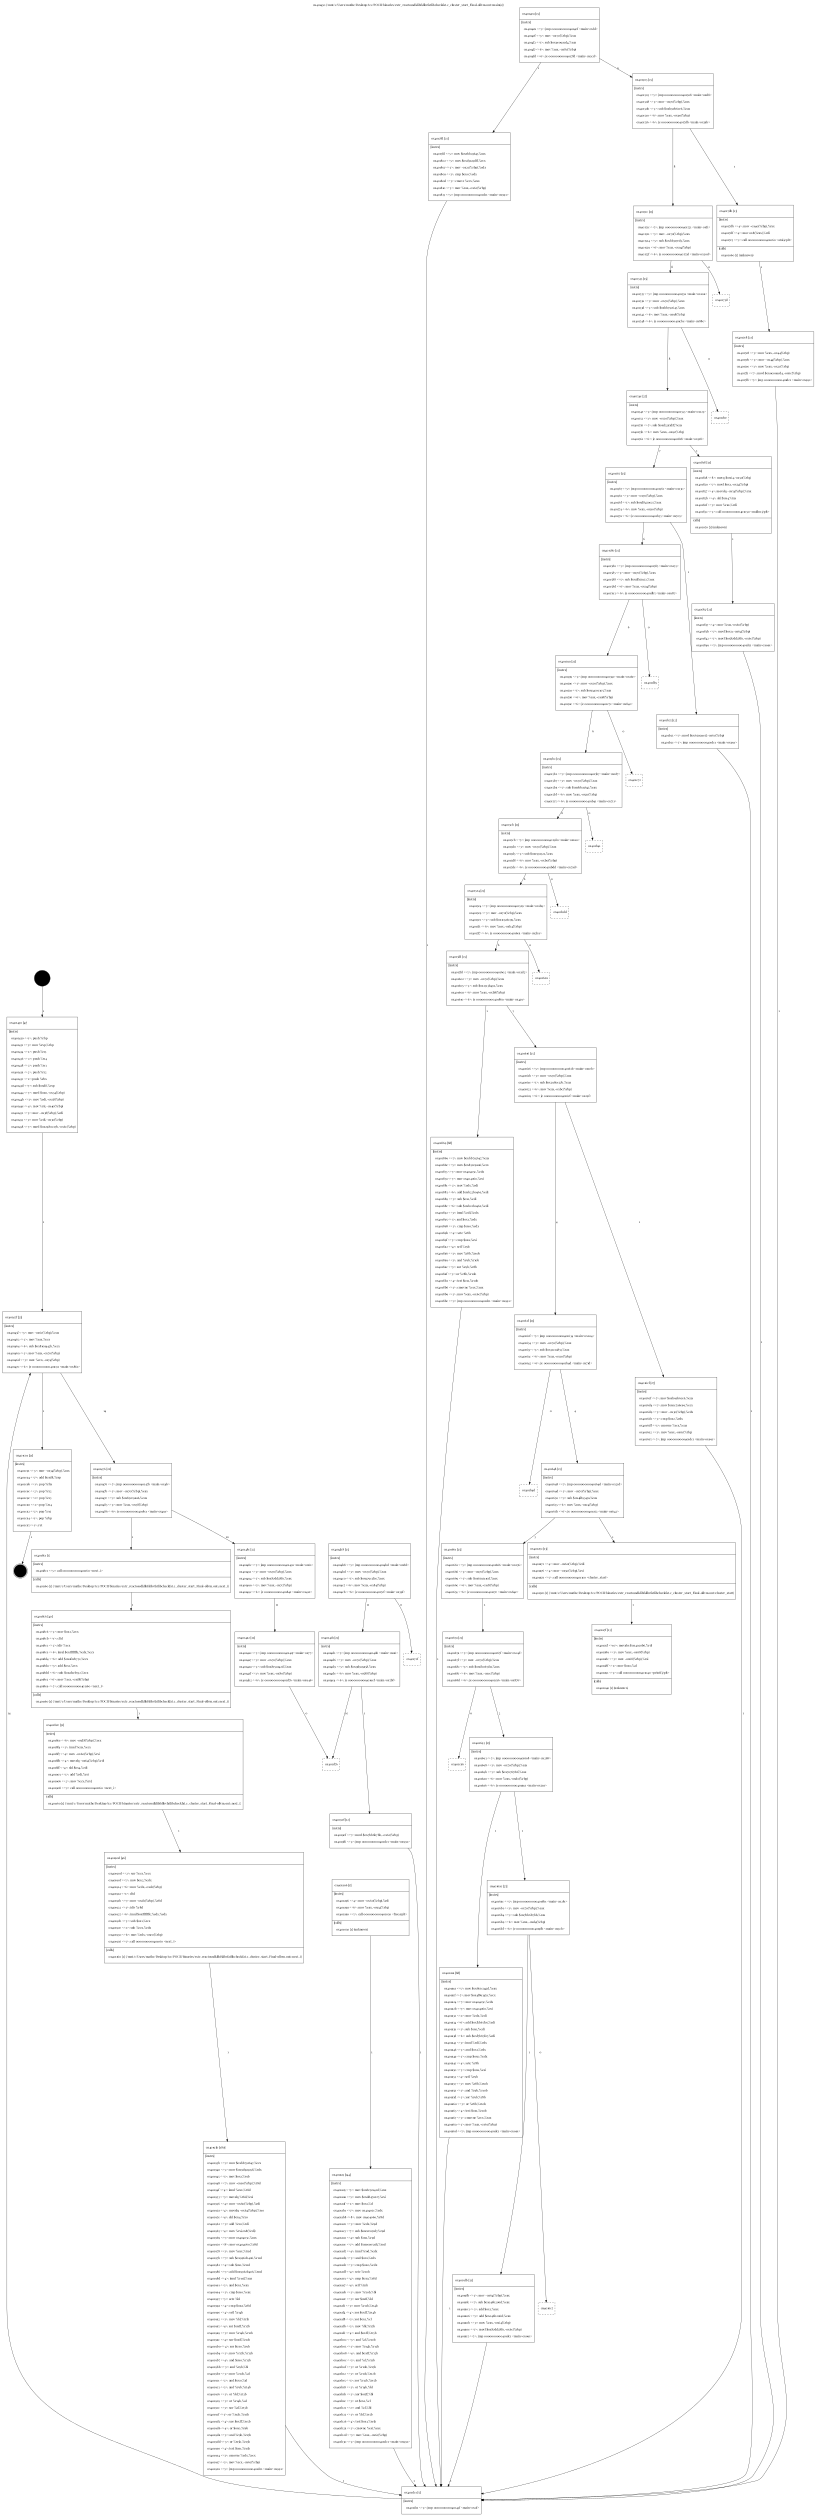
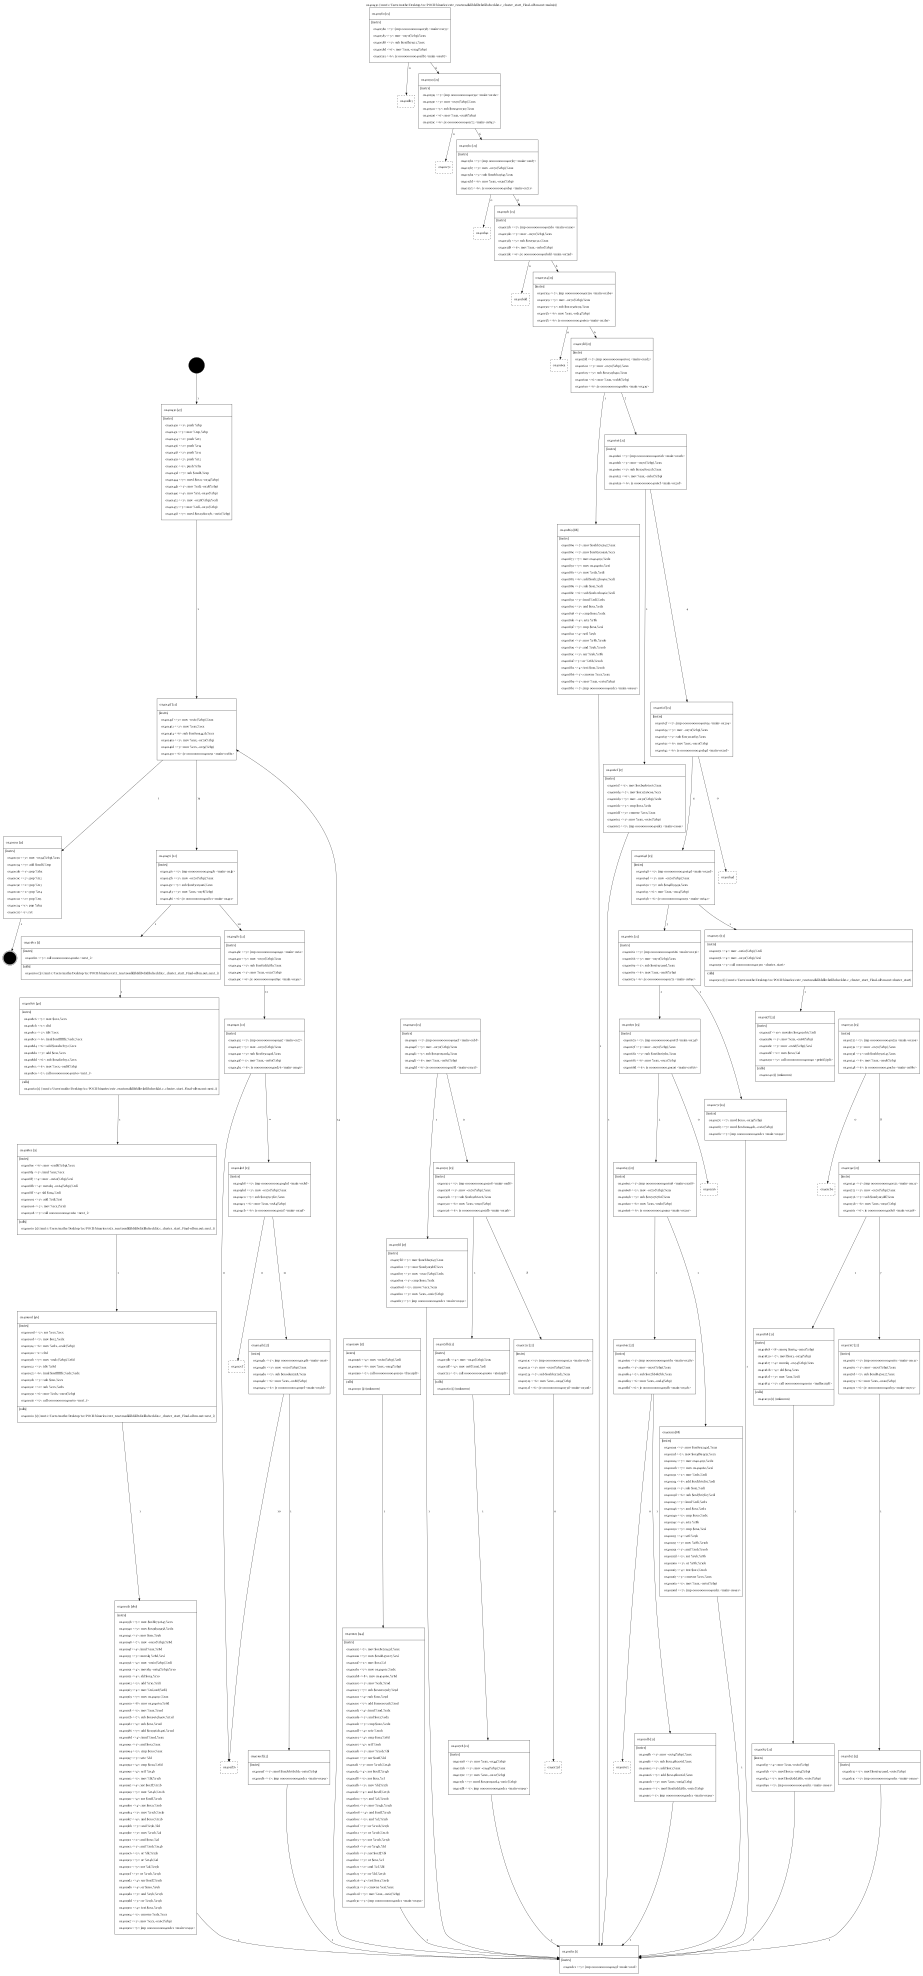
(671, 266) -> none
(643, 532) -> none
none -> (267, 1117)
none -> (746, 1120)
